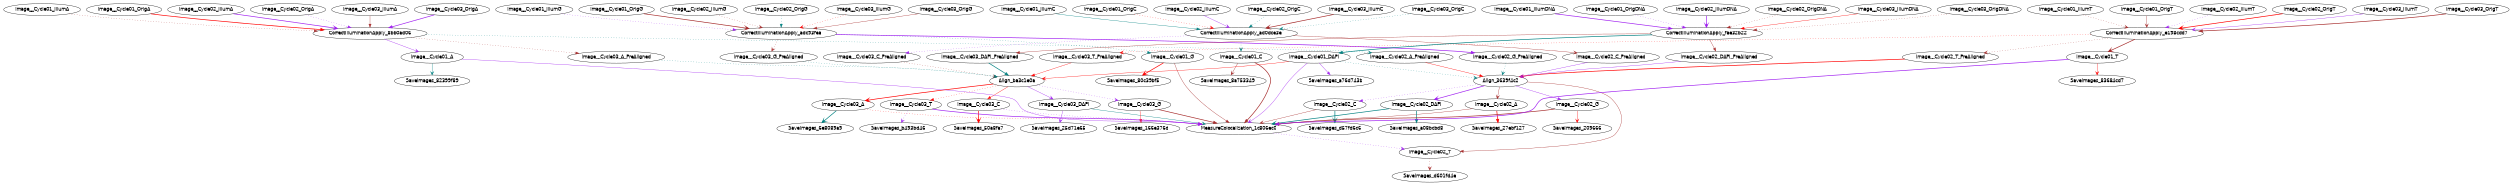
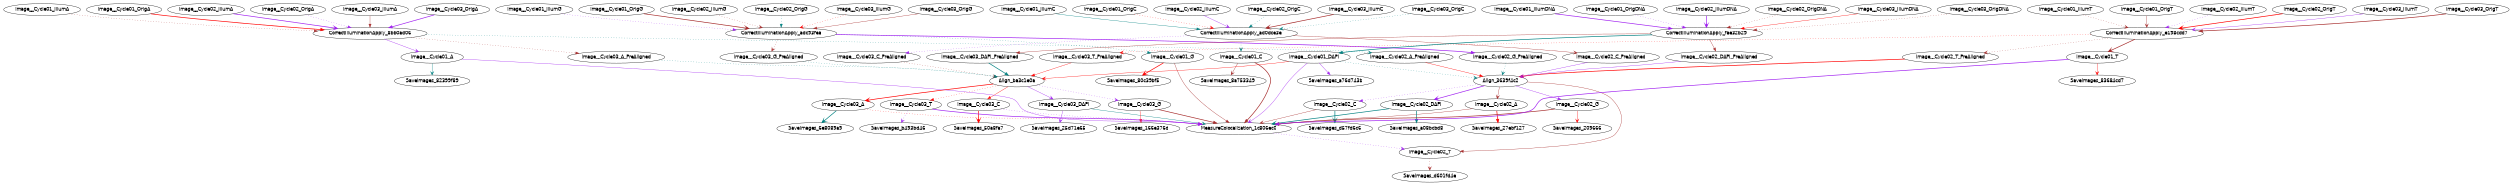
(1706, 33) -> (1706, 33)
